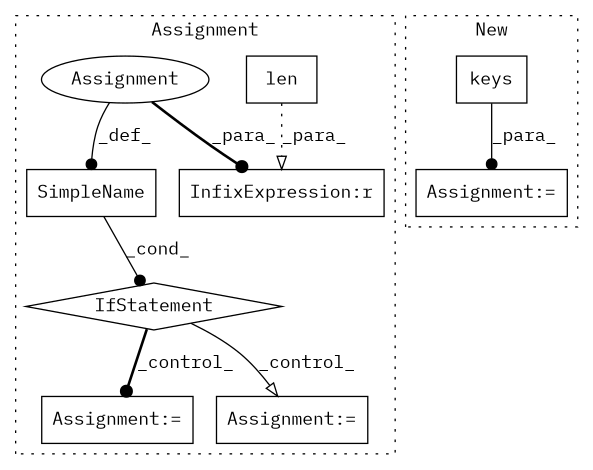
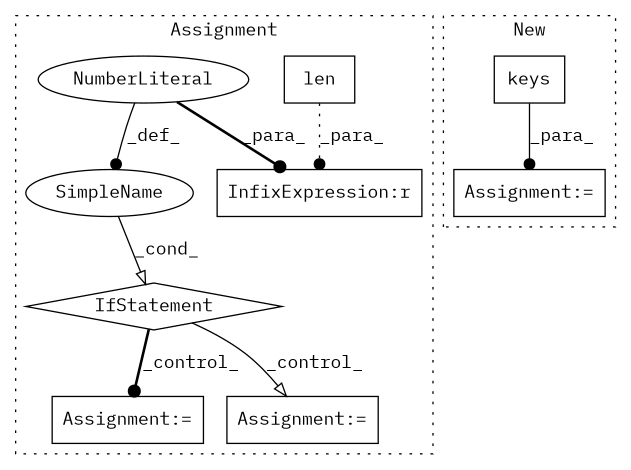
(125, 80) -> (143, 80)
(282, 130) -> (320, 131)
(91, 193) -> (110, 193)
(121, 246) -> (130, 244)
